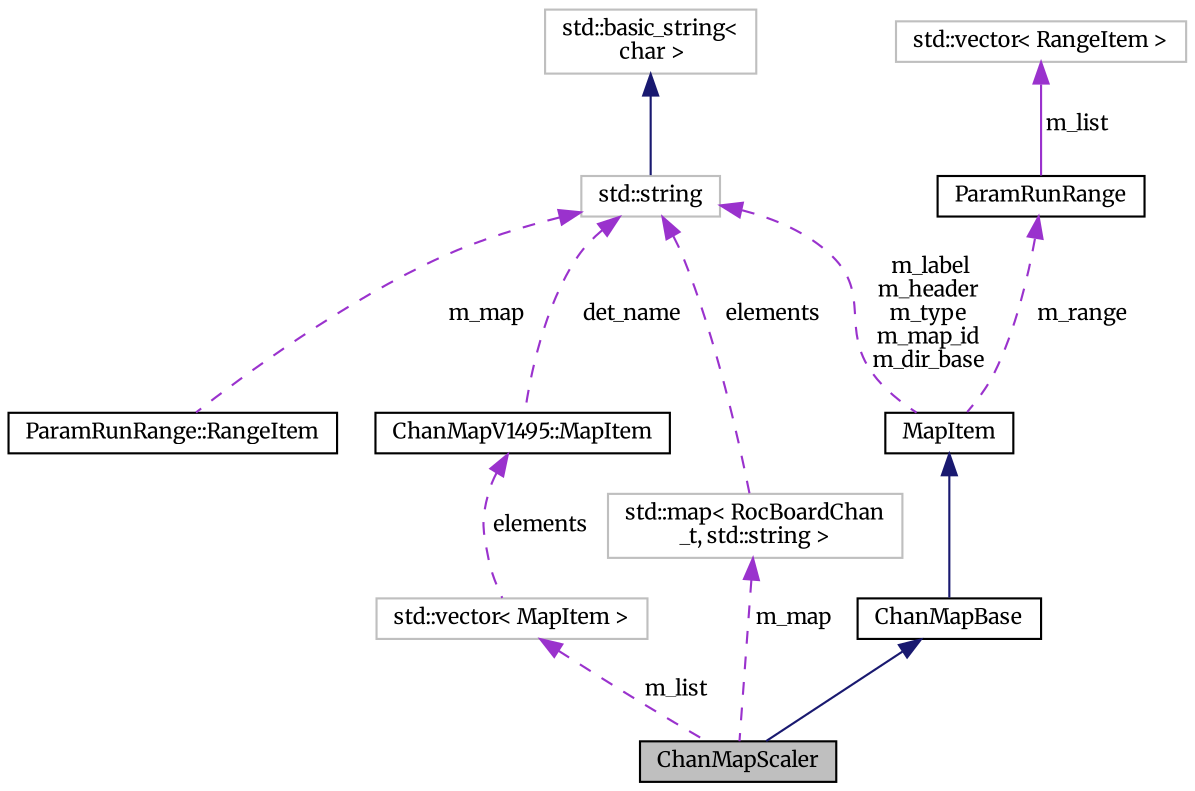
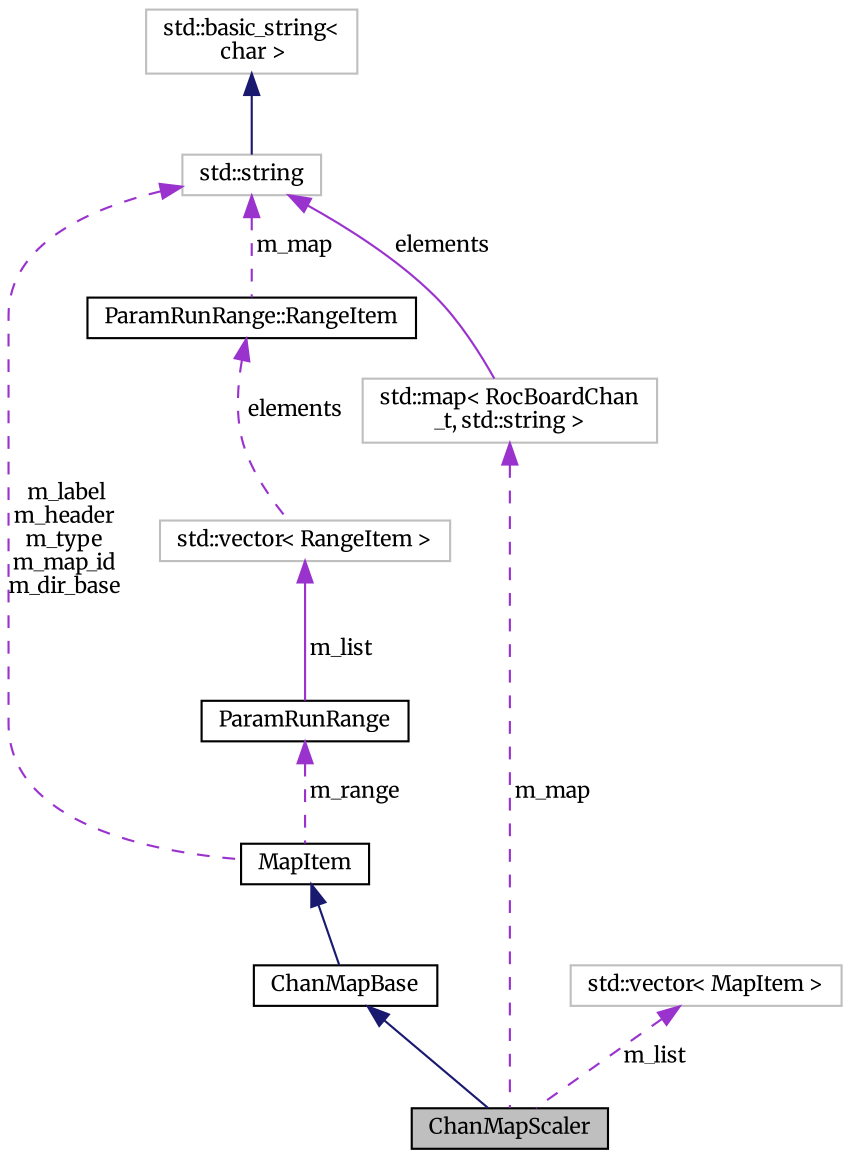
(718, 363) -> (415, 278)
(523, 433) -> none
none -> (244, 446)
